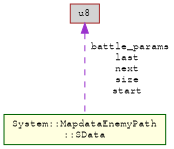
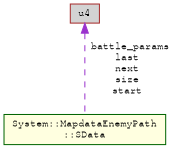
(85, 14) -> (85, 14)
